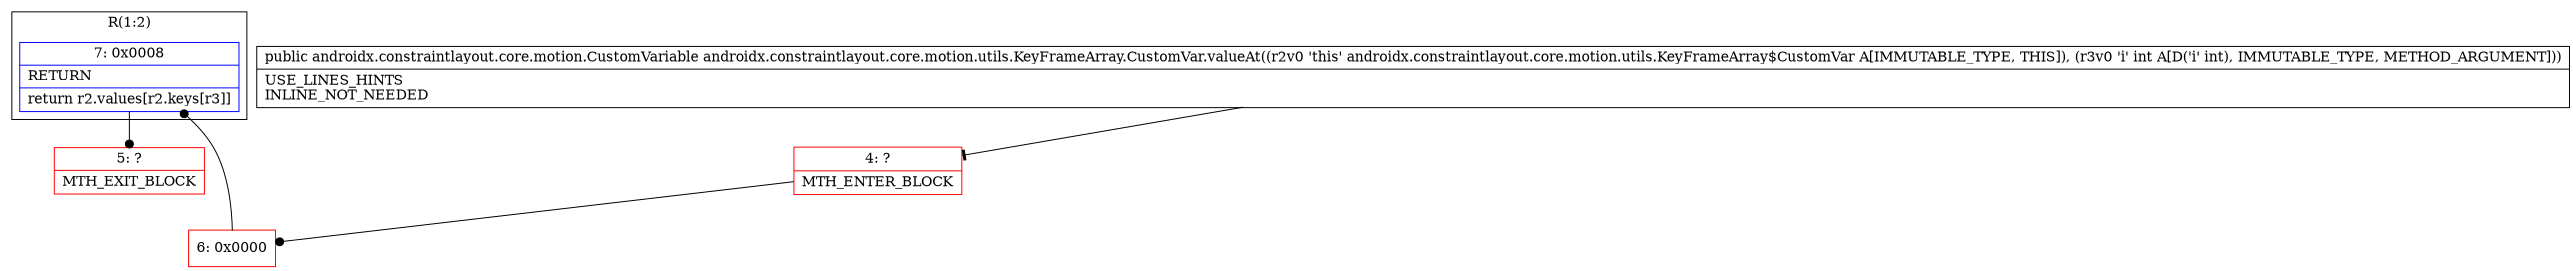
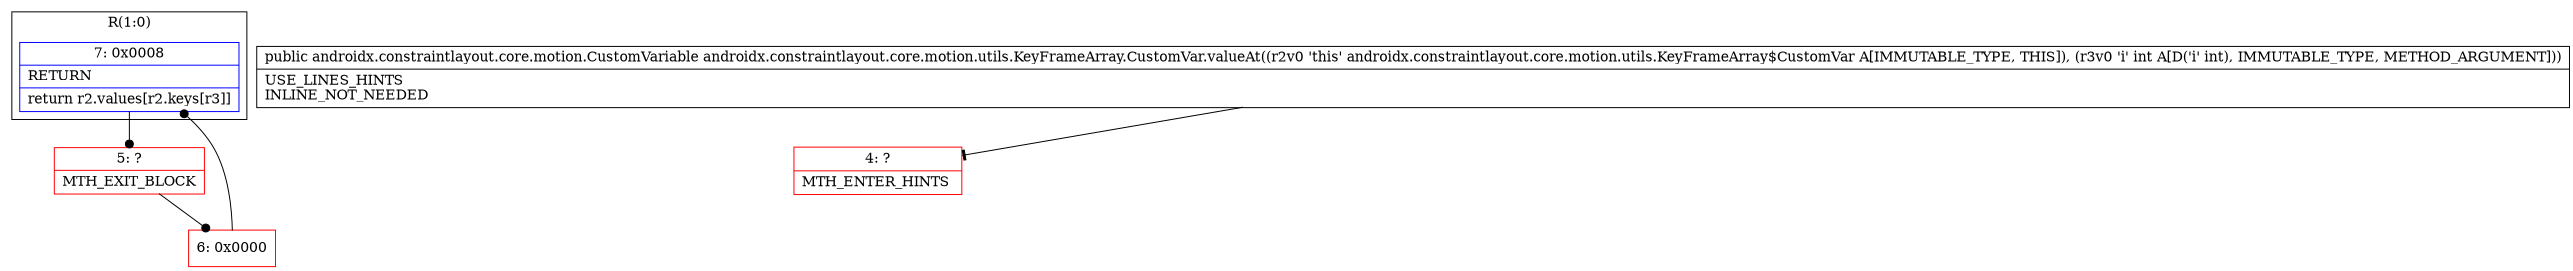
(129, 23) -> (129, 23)
(878, 182) -> (876, 182)
(539, 211) -> (181, 210)
